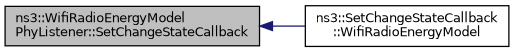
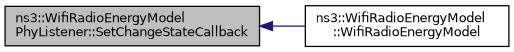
(407, 26) -> (407, 26)
